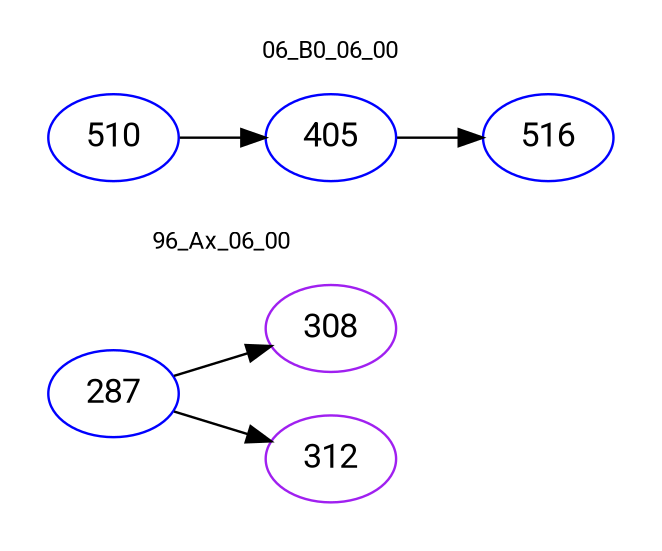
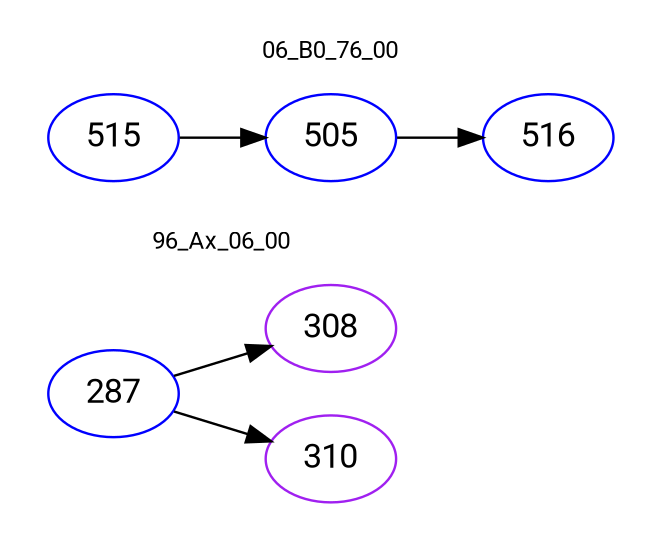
(331, 52) -> (331, 52)
(114, 138) -> (114, 138)
(331, 138) -> (331, 138)
(331, 459) -> (331, 459)
